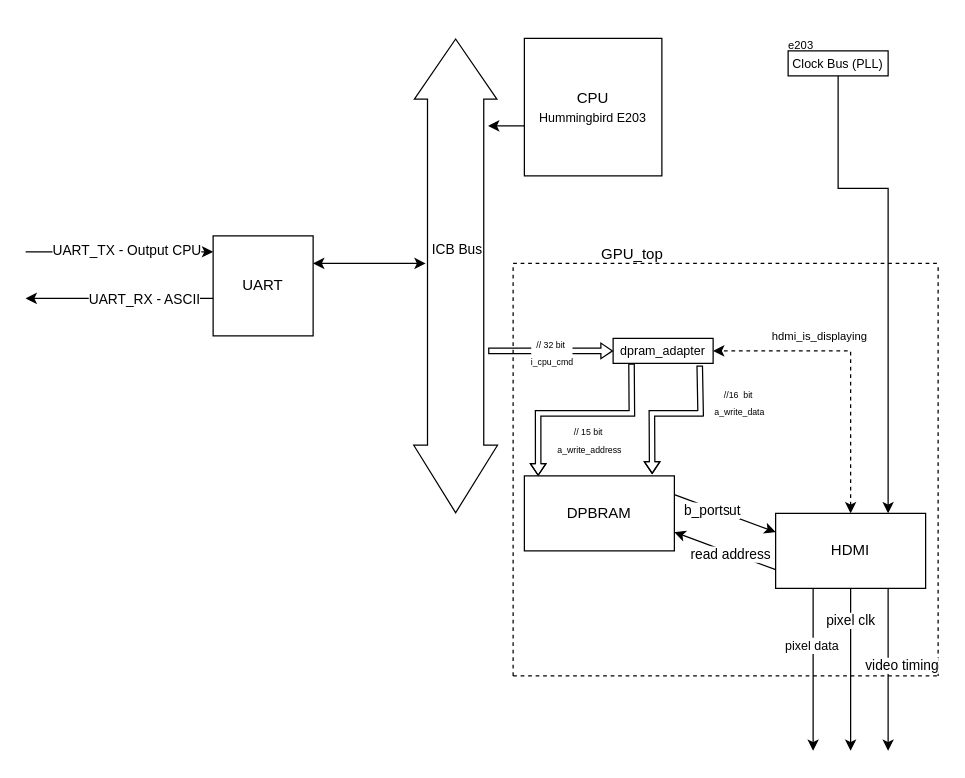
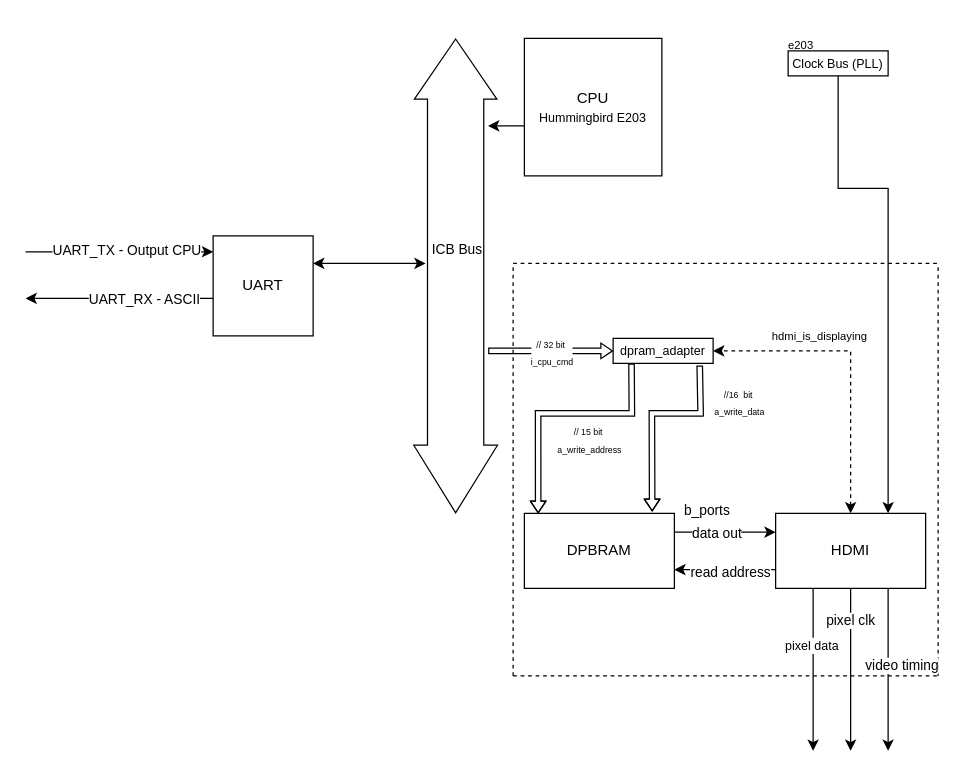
(632, 254) -> none
(599, 513) -> (599, 551)
